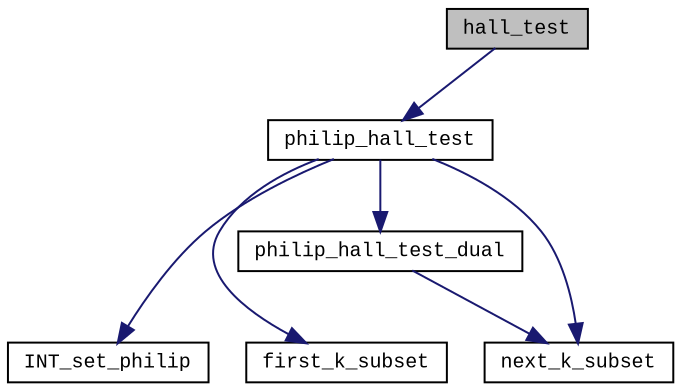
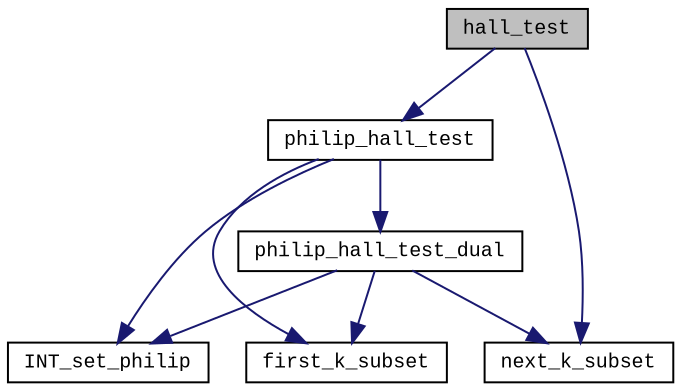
(530, 219) -> (569, 182)
none -> (366, 297)
none -> (262, 300)
